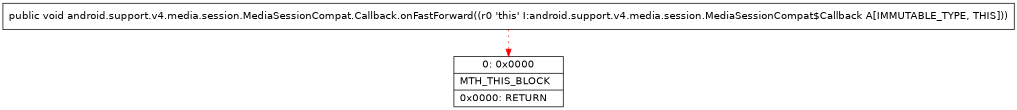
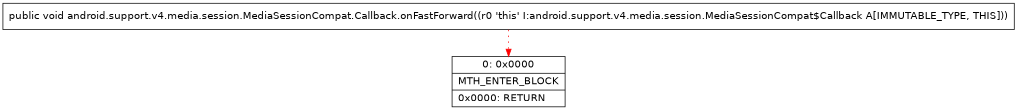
(505, 81) -> (509, 81)
